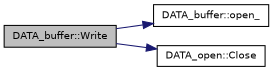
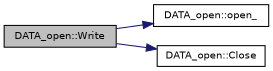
(211, 16) -> (211, 16)
(60, 36) -> (60, 36)
